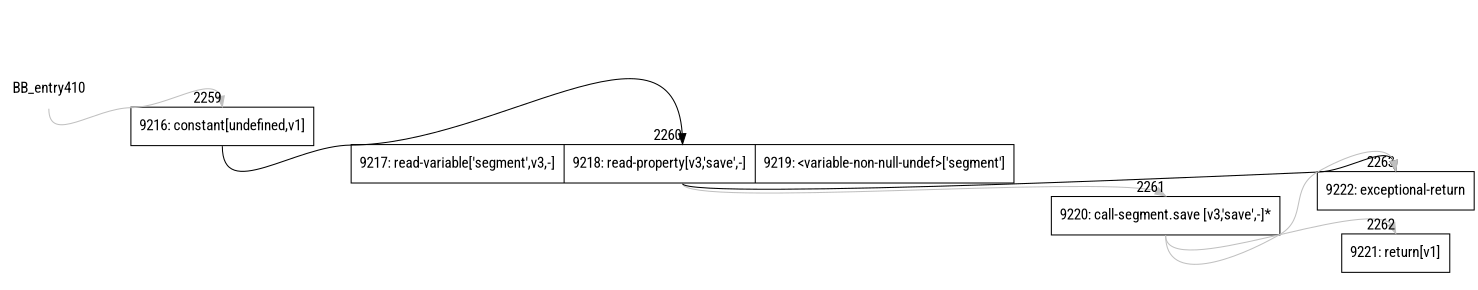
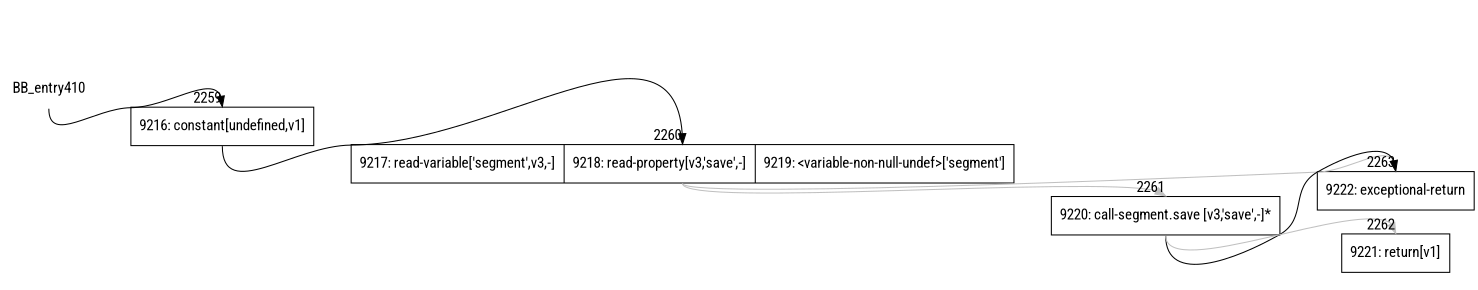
(131, 108) -> (131, 108)
(1111, 180) -> (1111, 180)
(1293, 222) -> (1293, 222)
